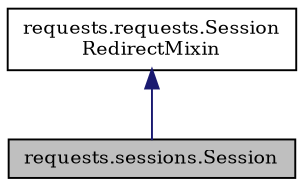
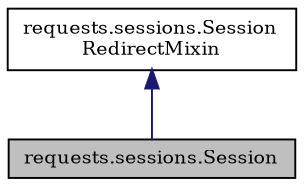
(152, 39) -> (152, 39)
